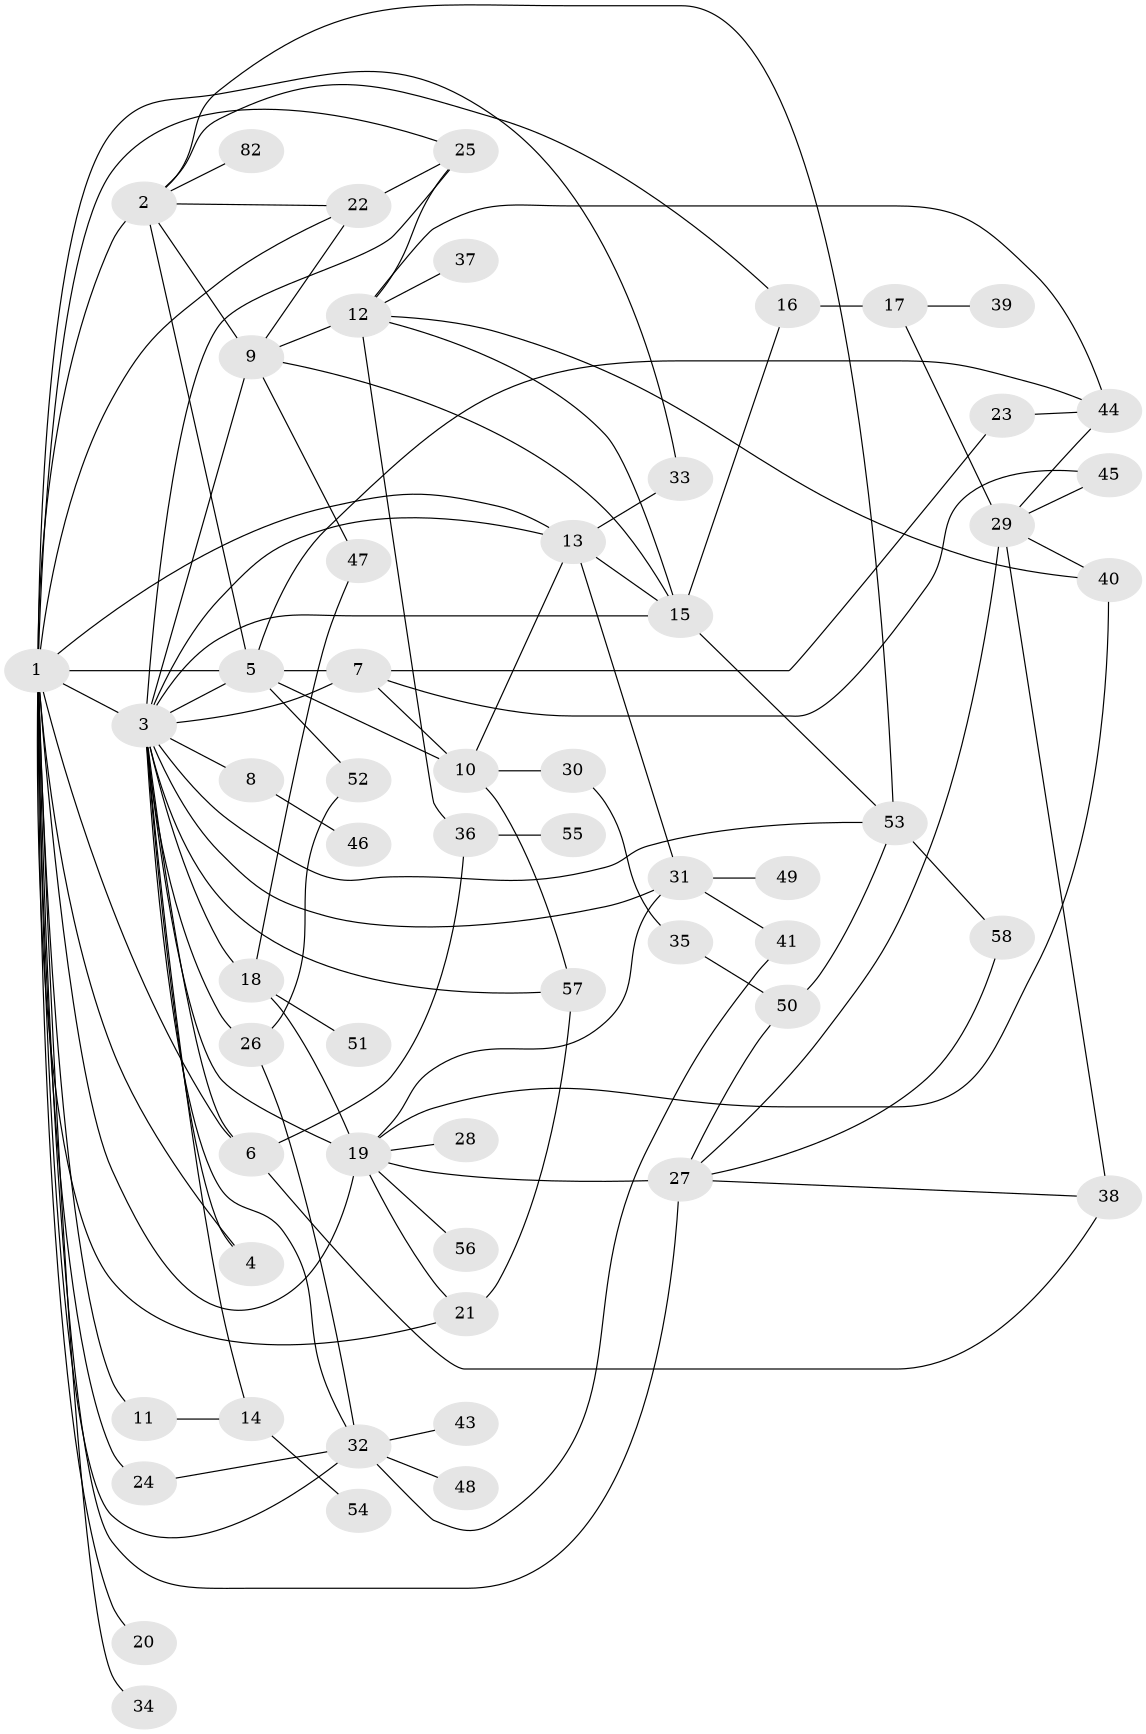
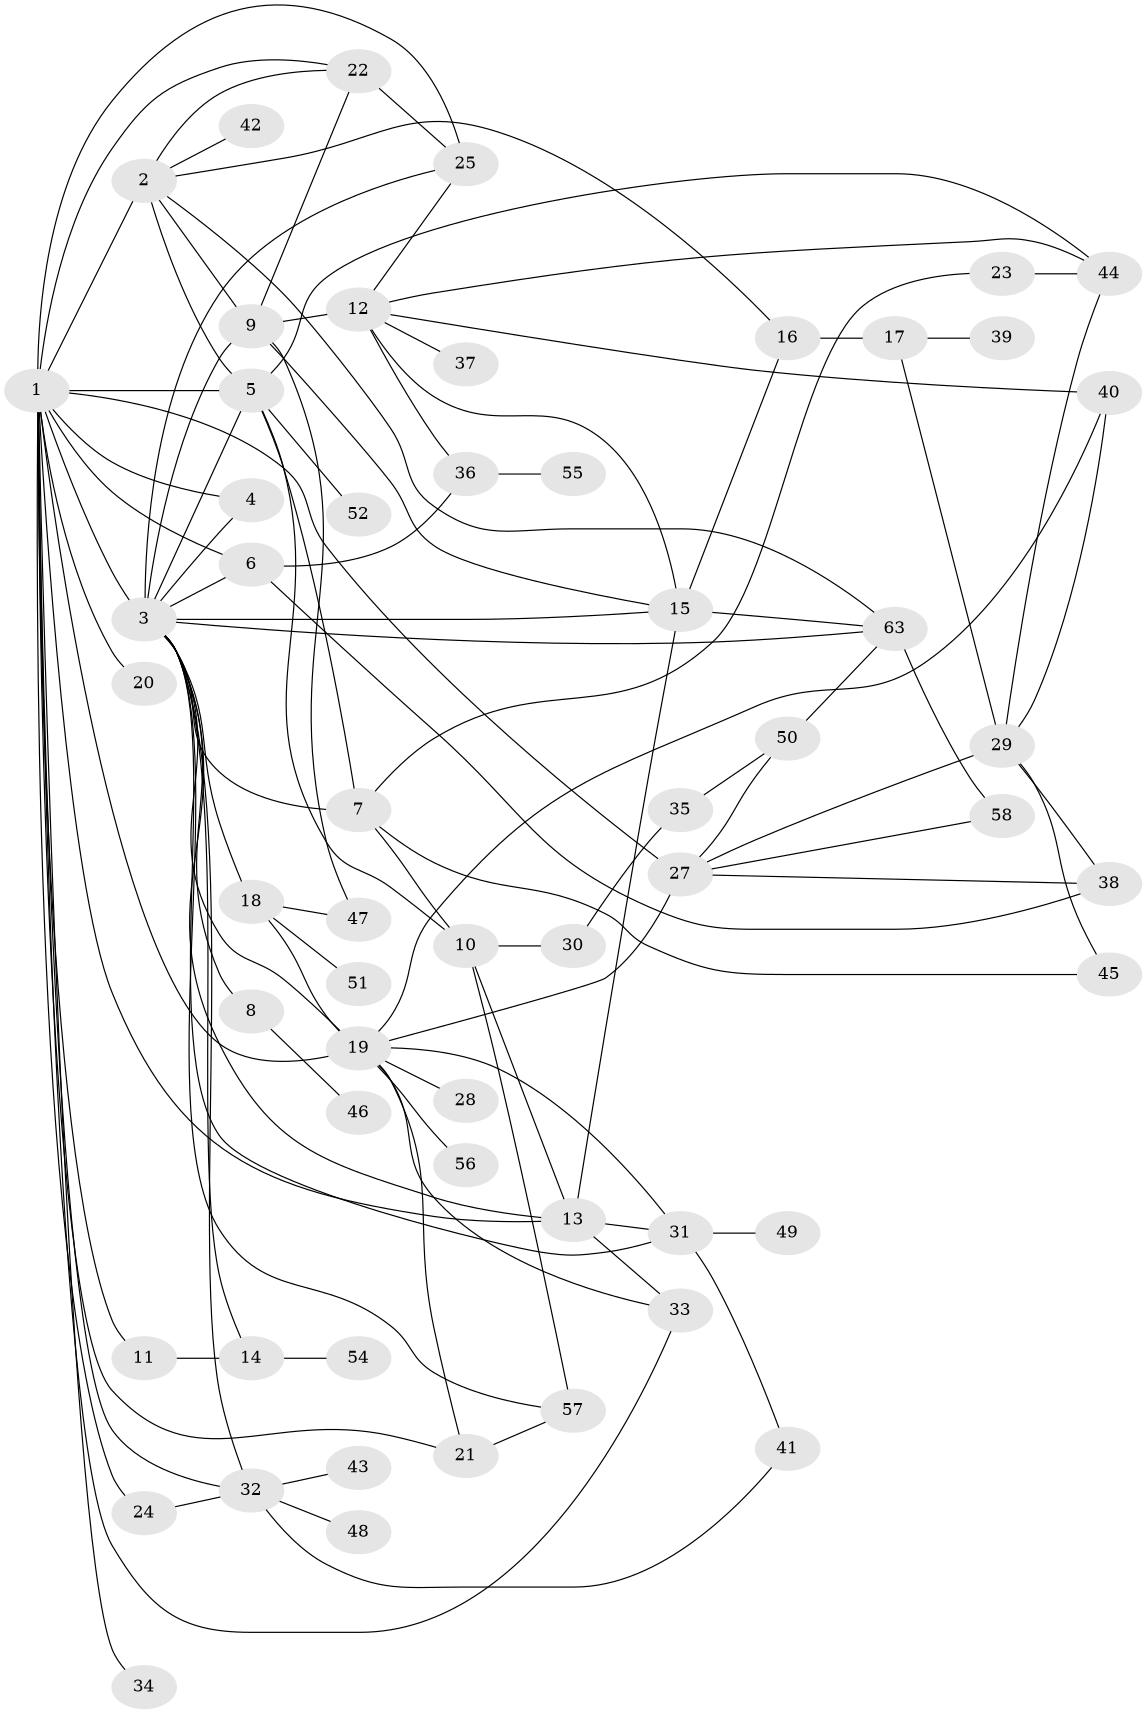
(251, 151) -> (251, 126)
(895, 823) -> (895, 629)
(251, 1045) -> none
none -> (512, 1256)
